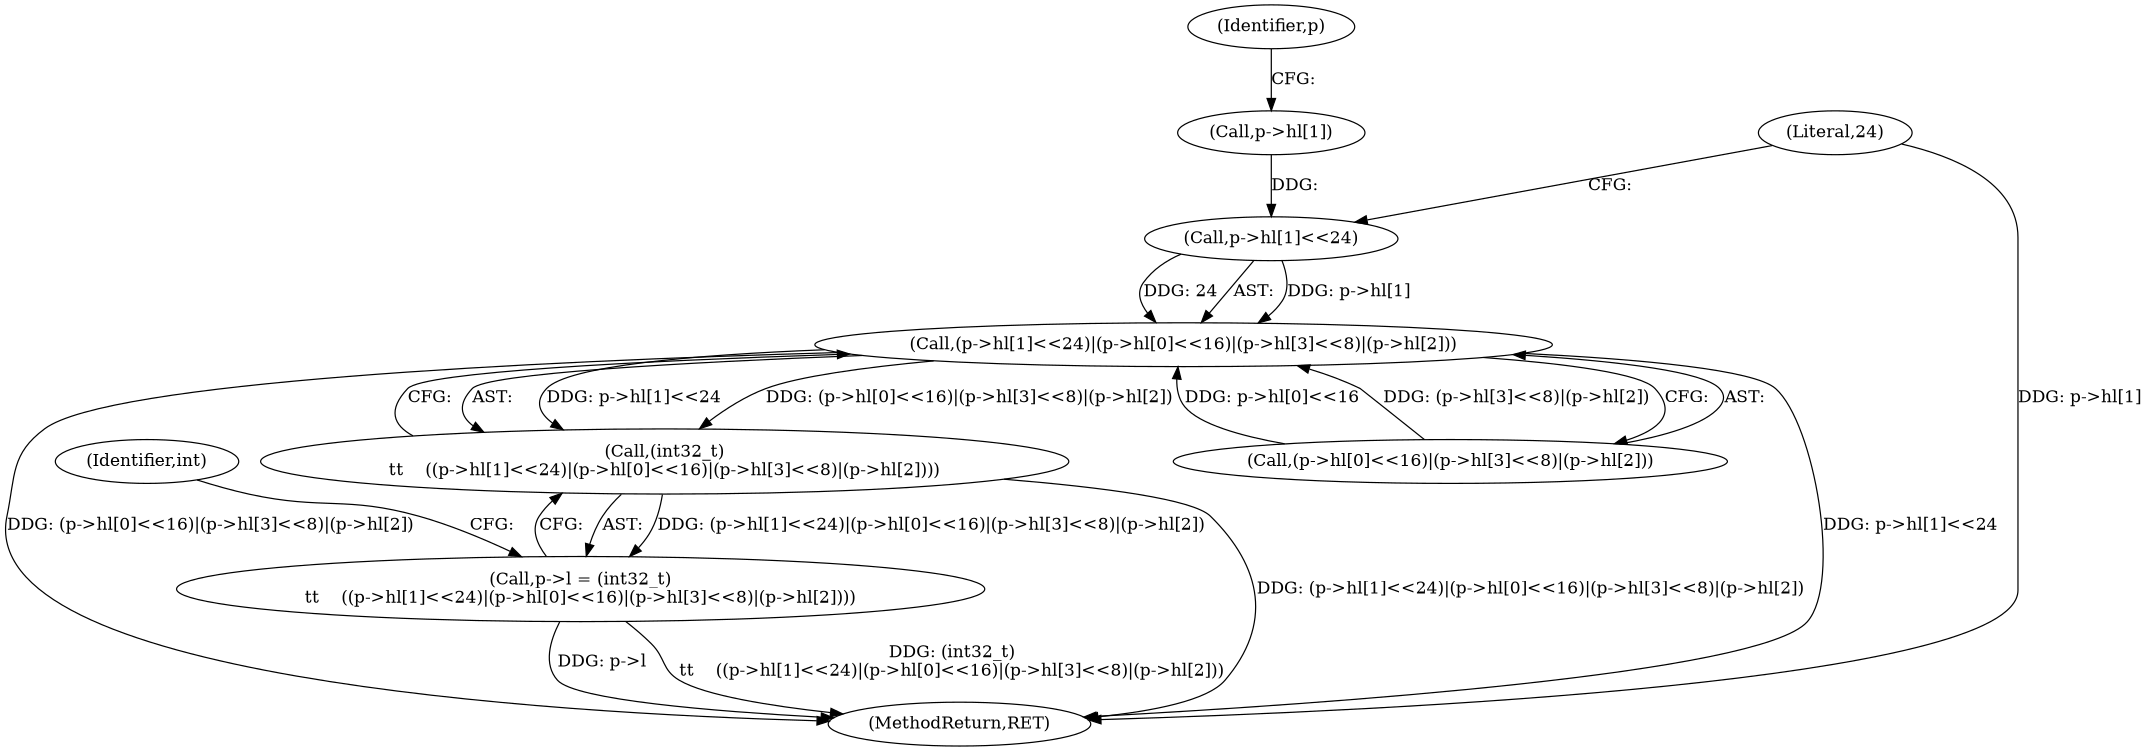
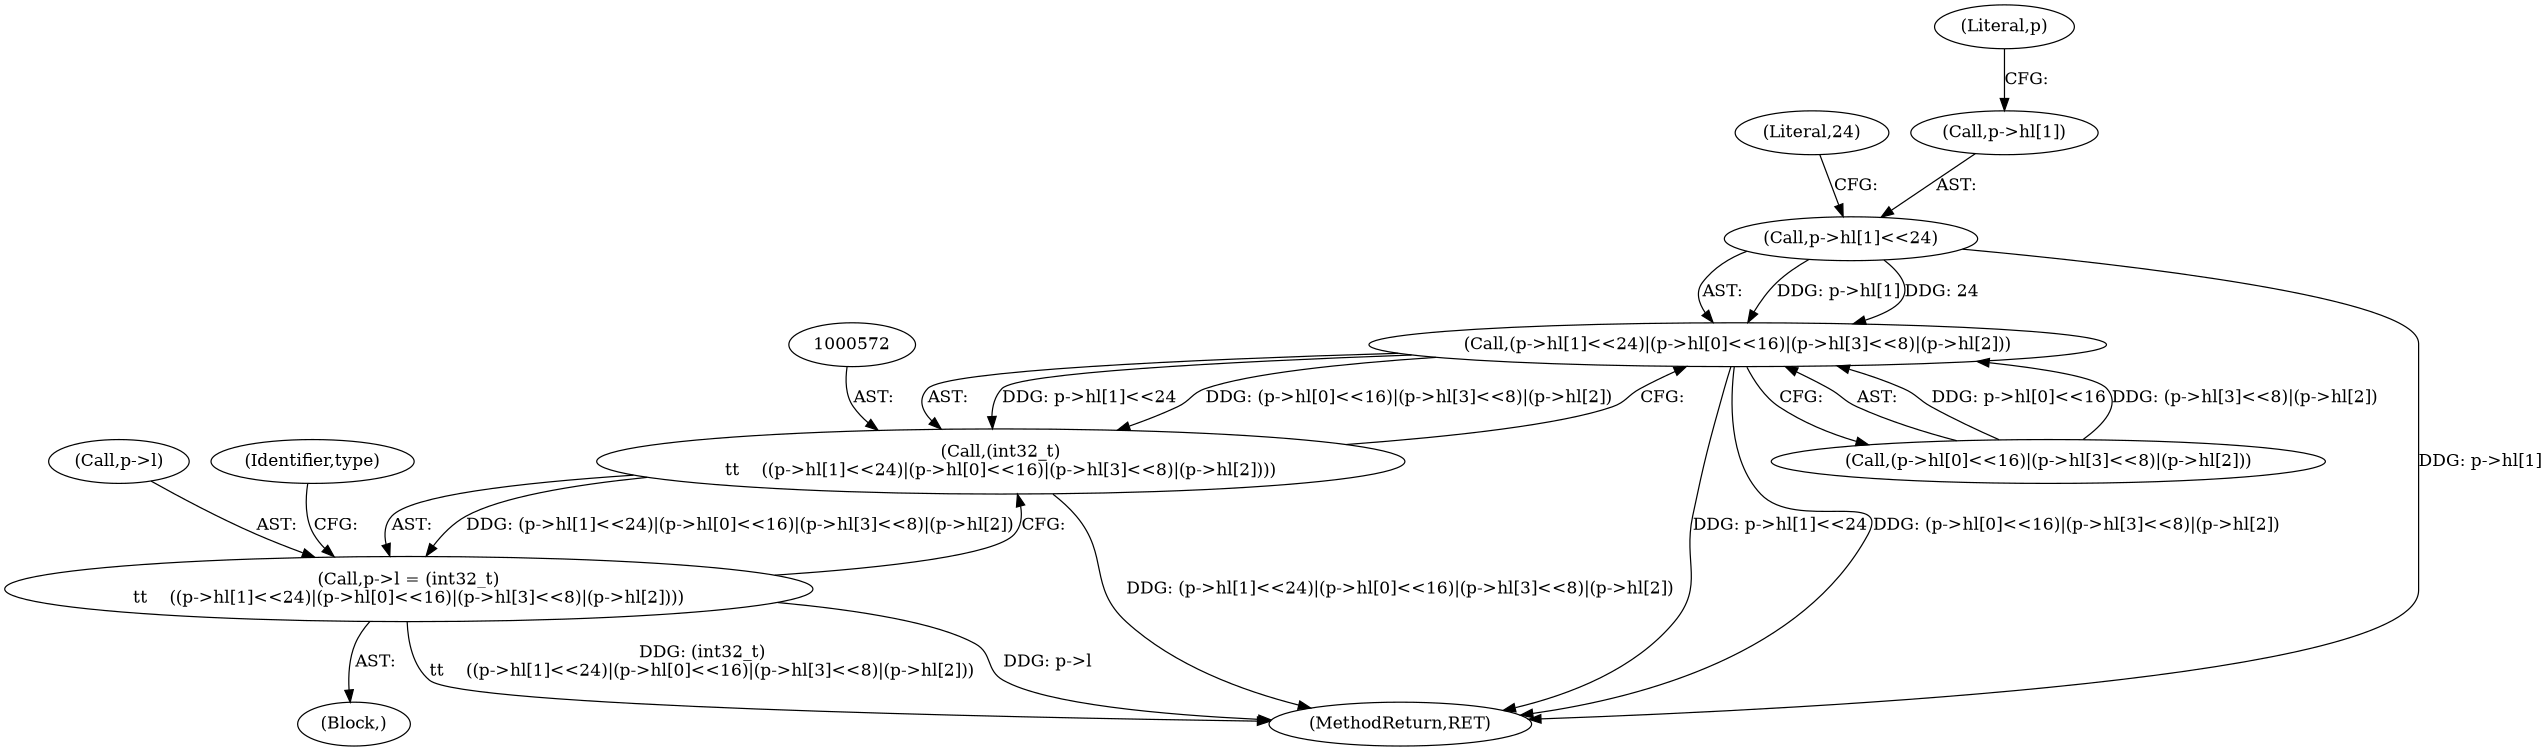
(1271, 27) -> (2004, 27)
(1297, 186) -> (1959, 186)
none -> (852, 345)
none -> (119, 461)
(147, 461) -> (313, 461)
(1825, 665) -> (2345, 637)
none -> (354, 724)
